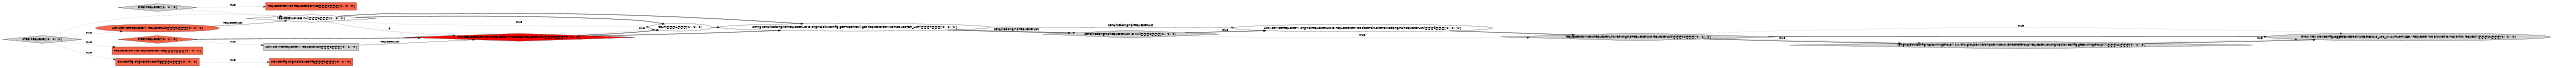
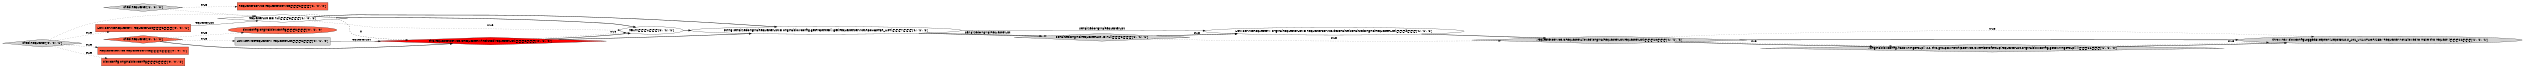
(157, 28) -> (143, 28)
(233, 62) -> (204, 35)
(311, 62) -> (283, 30)
